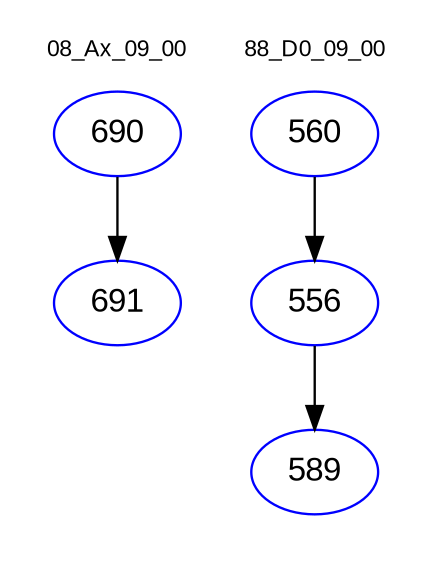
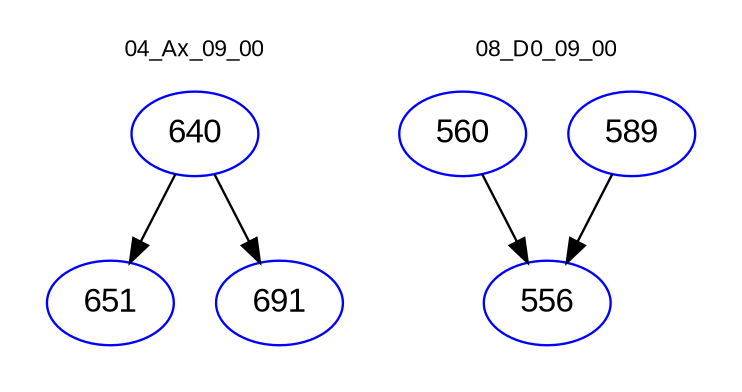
(117, 50) -> (195, 50)
(316, 50) -> (547, 50)
(117, 134) -> (195, 134)
none -> (110, 303)
(315, 376) -> (595, 208)
